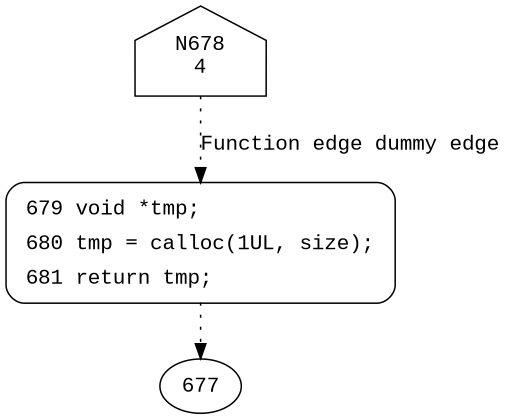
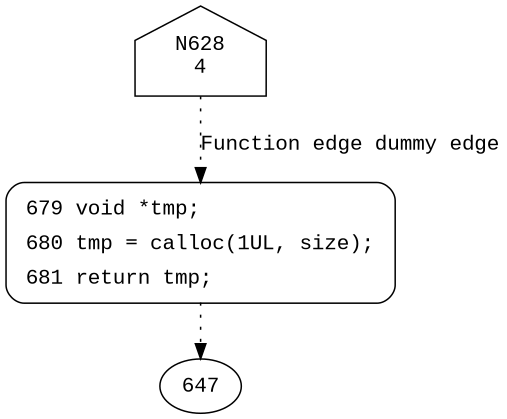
(201, 56) -> (201, 56)
(201, 386) -> (201, 386)
